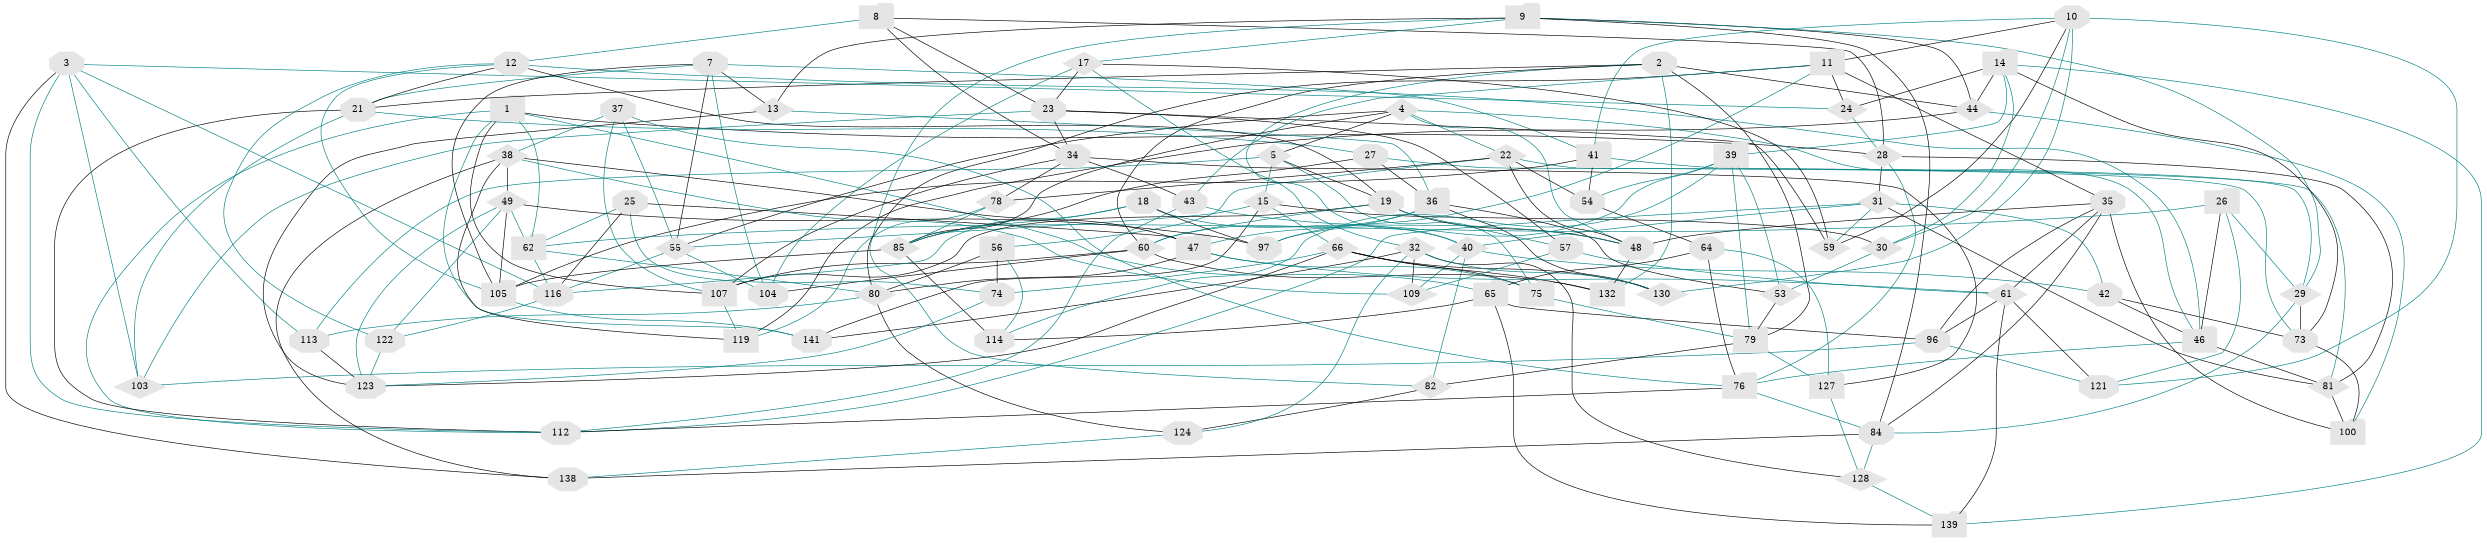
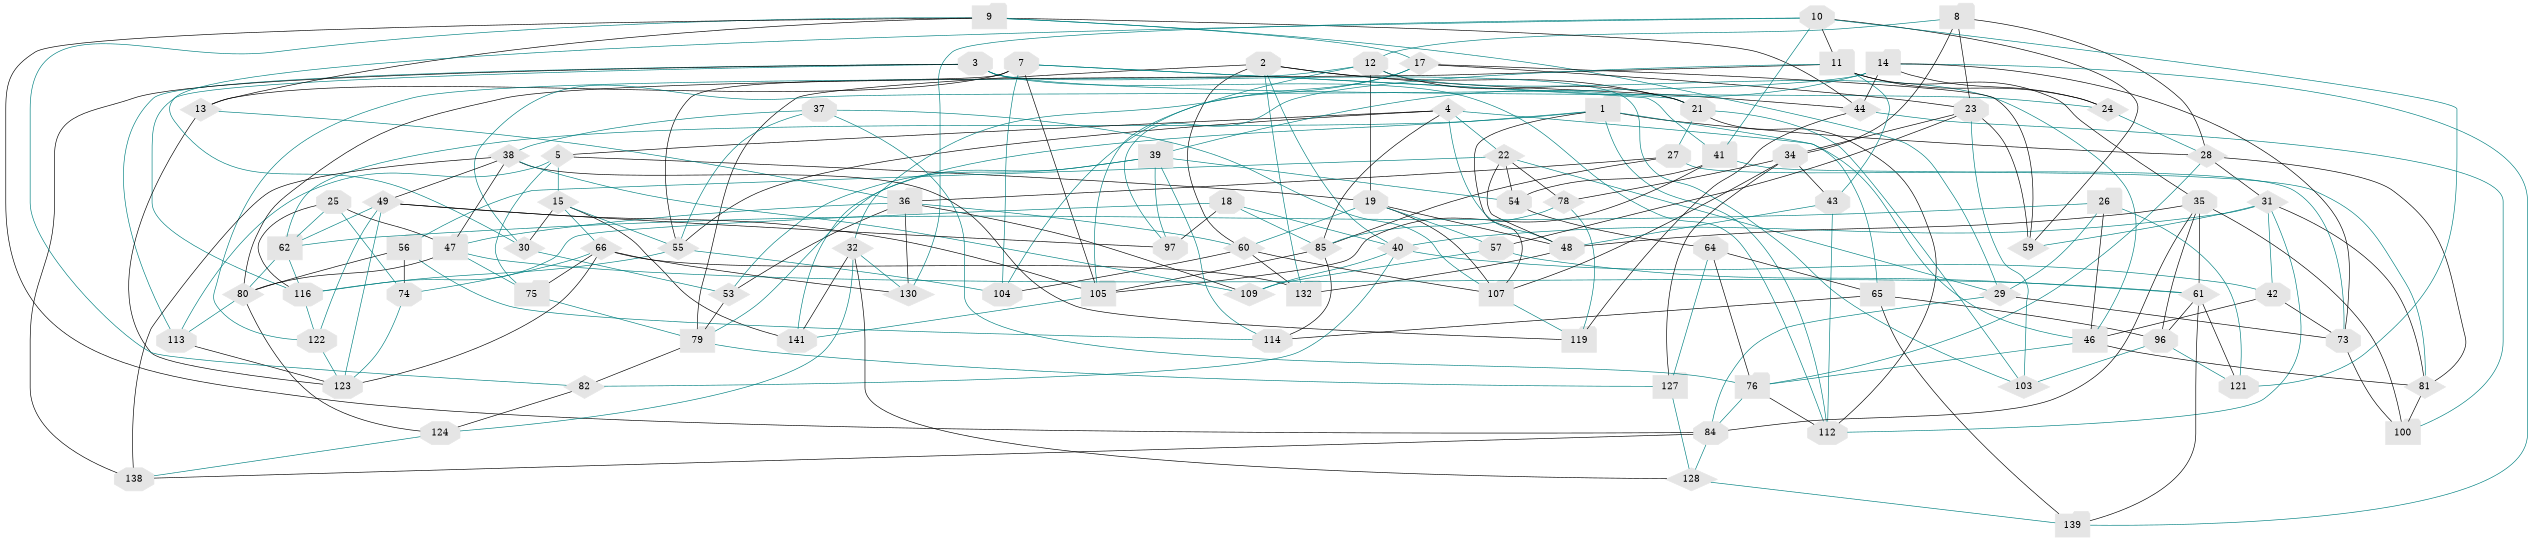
(1413, 271) -> (1073, 237)
